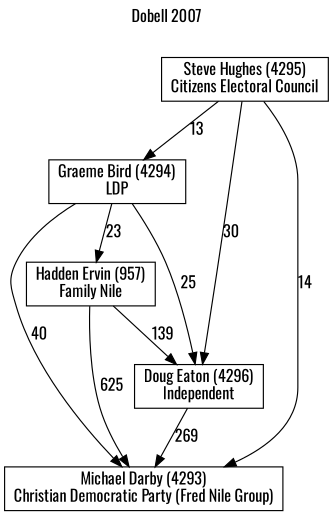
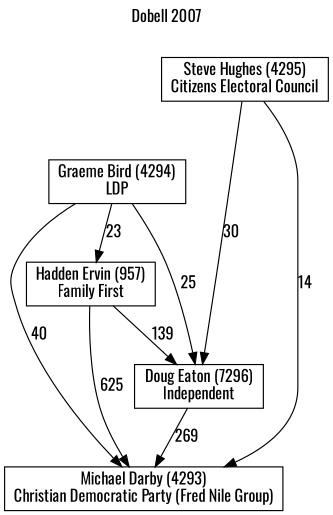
(186, 127) -> none
(91, 284) -> (91, 284)
(199, 386) -> (199, 386)
